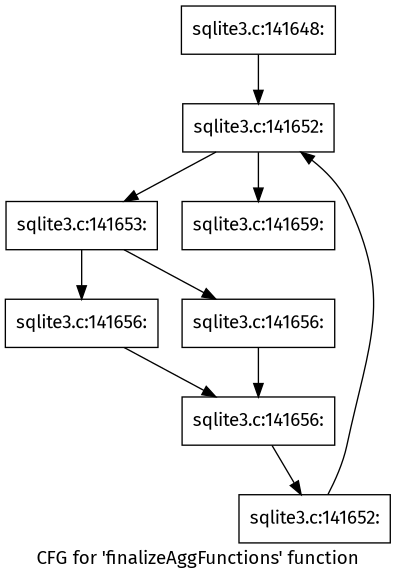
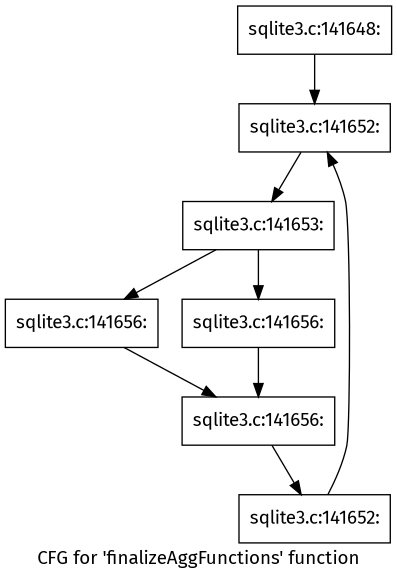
(258, 226) -> none
